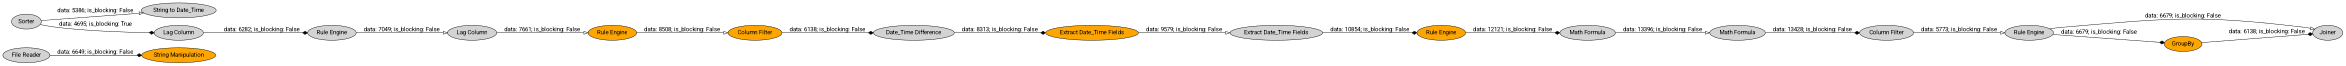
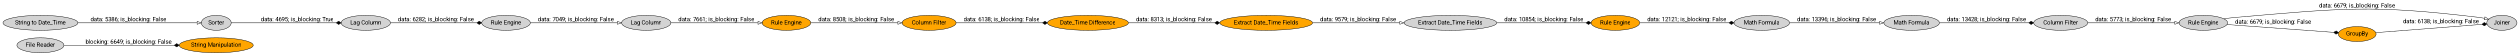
(90, 17) -> (137, 23)
(914, 33) -> (1088, 23)
(96, 52) -> (129, 42)
